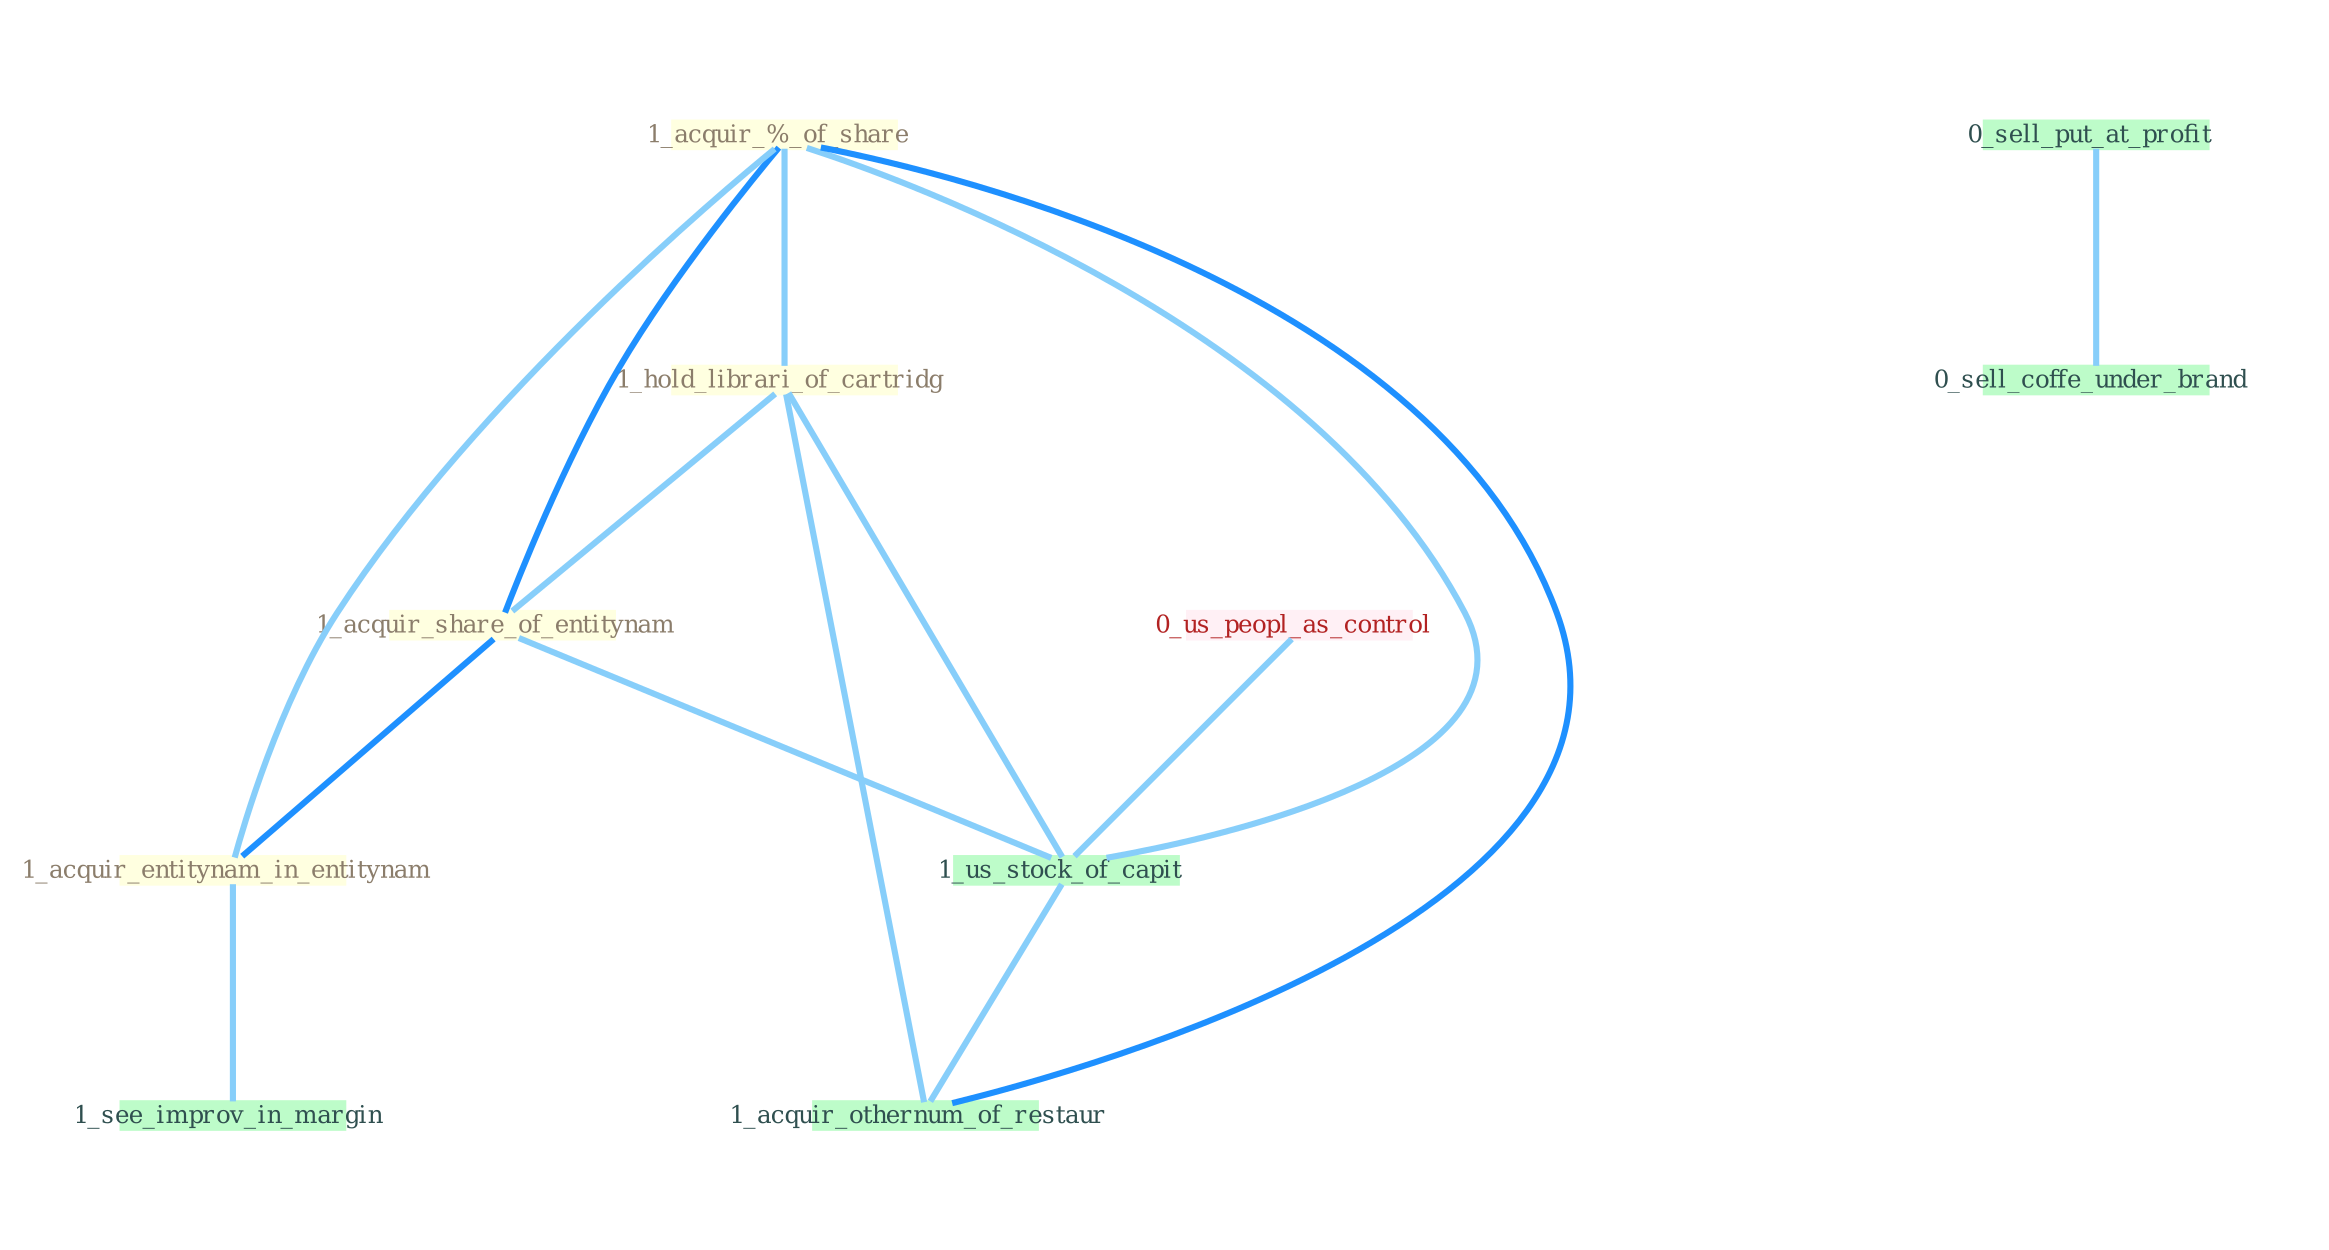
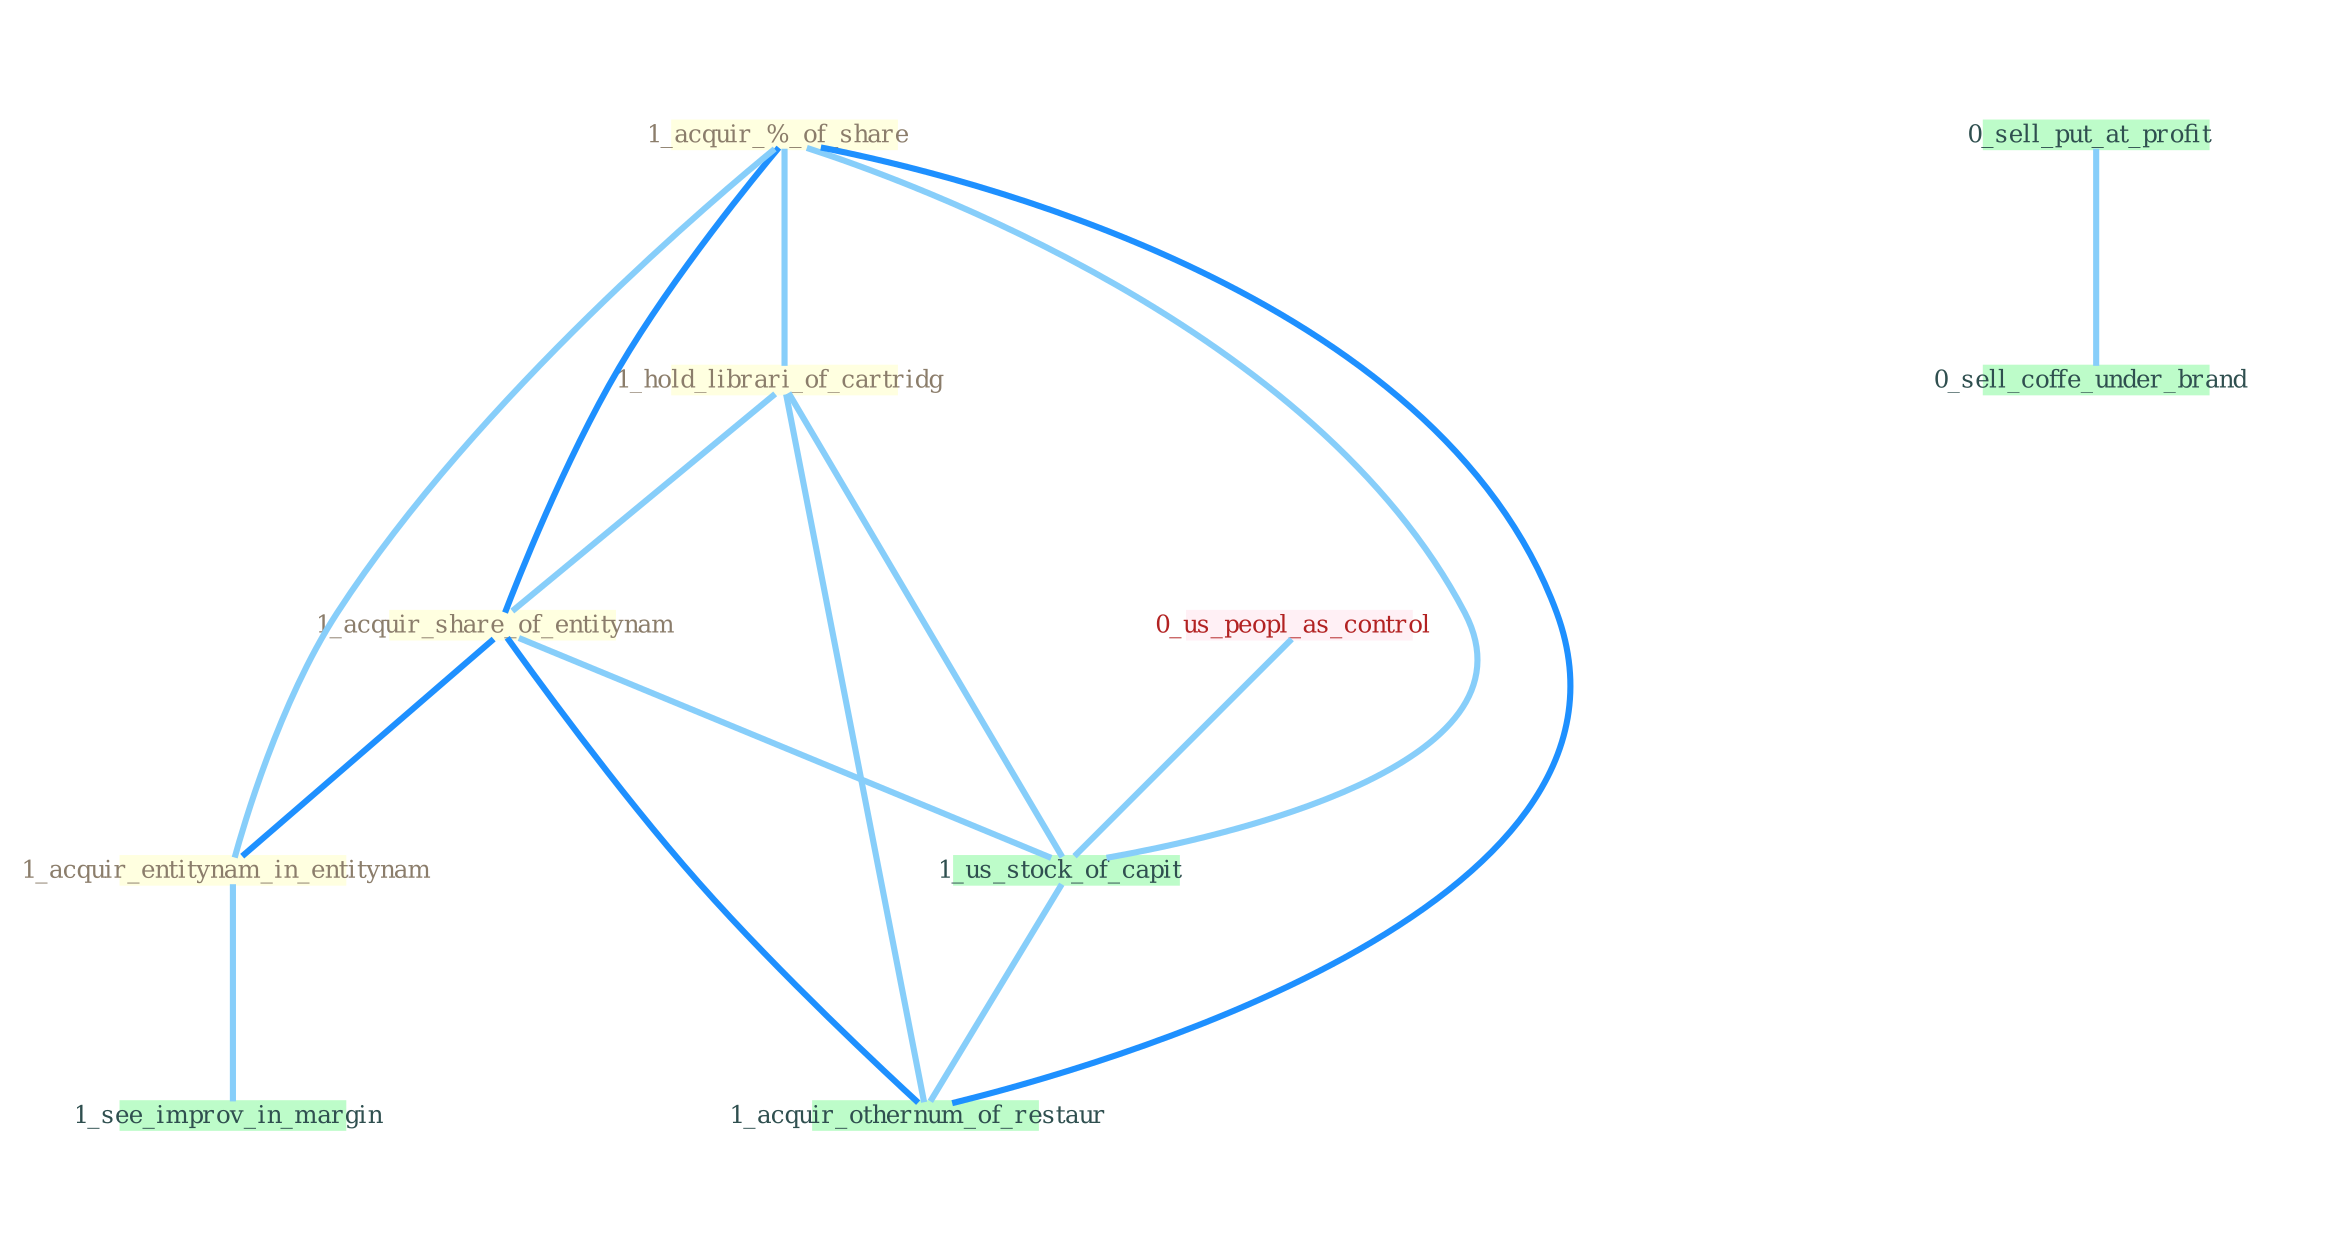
none -> (699, 883)
